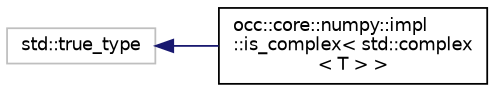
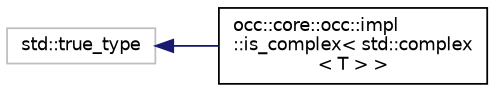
(353, 46) -> (353, 46)
